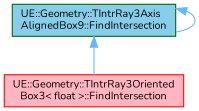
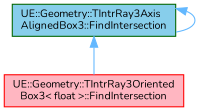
(94, 20) -> (94, 20)
